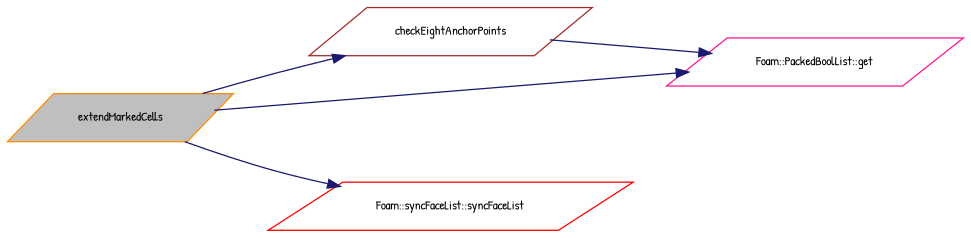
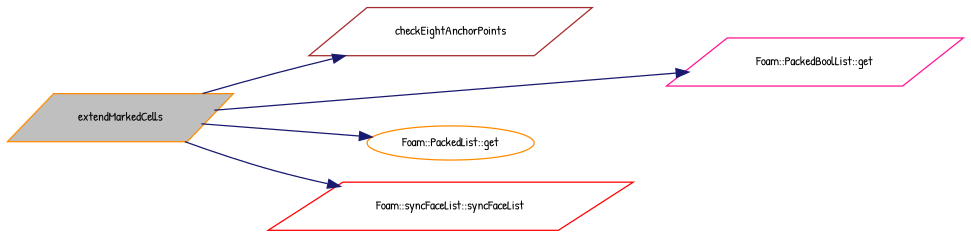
(624, 46) -> none
none -> (451, 143)
